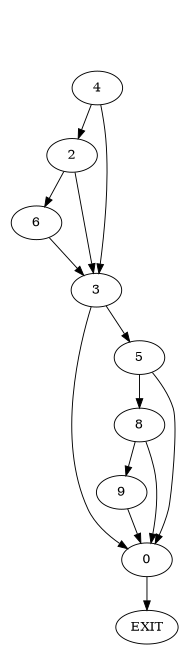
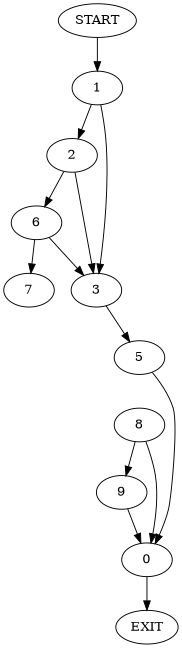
none -> (97, 21)
(97, 88) -> (97, 88)
none -> (29, 290)
(139, 387) -> none
(72, 432) -> none
